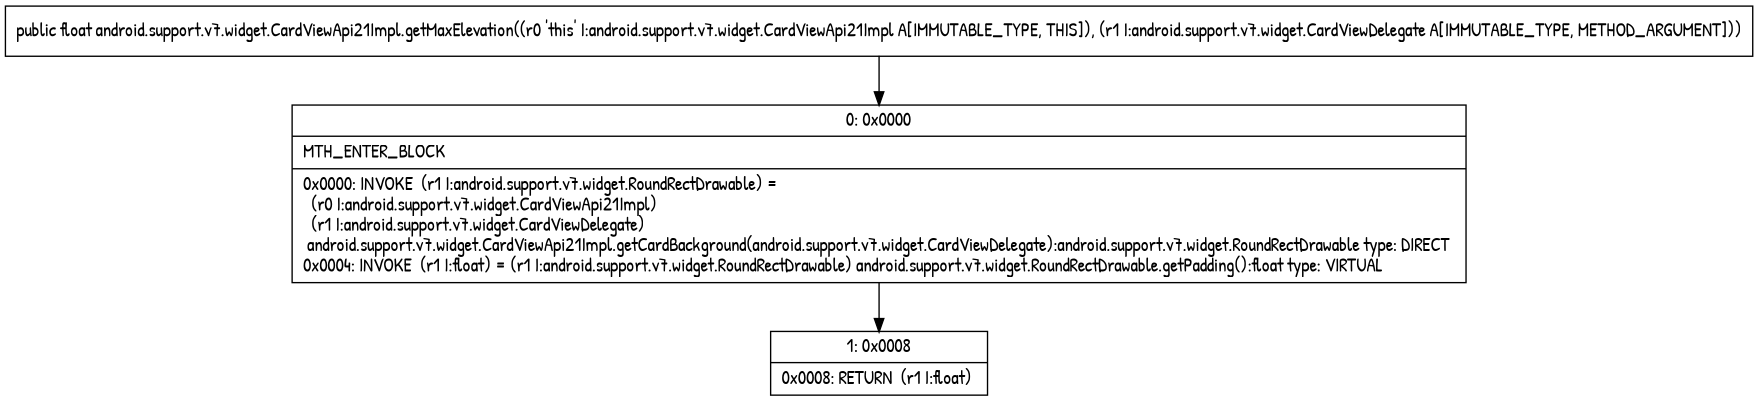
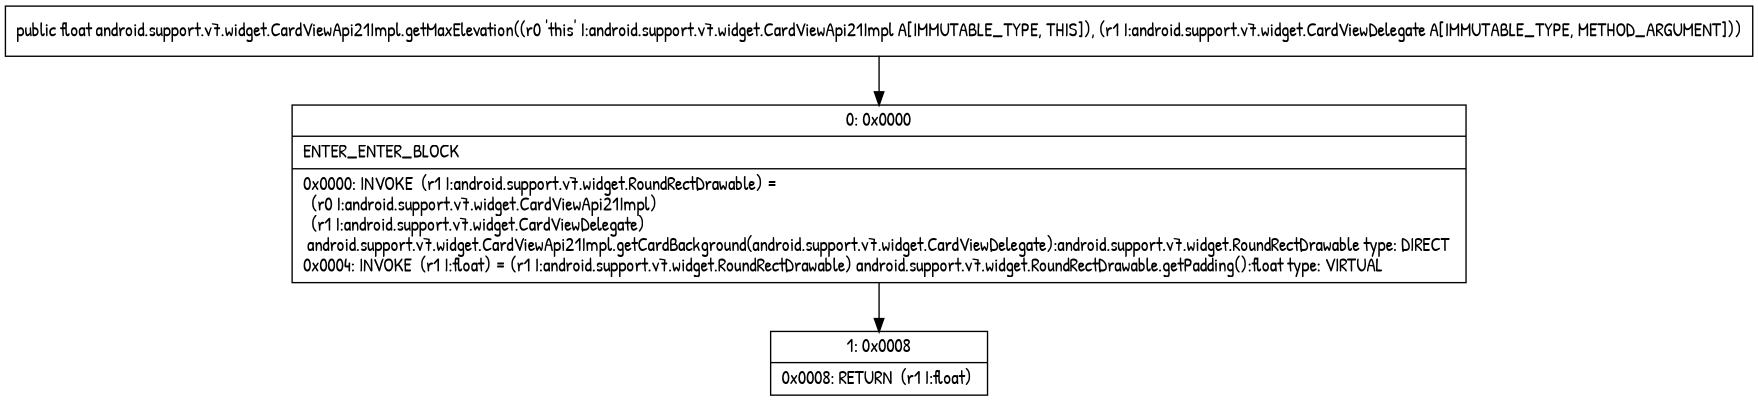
(375, 152) -> (382, 152)
